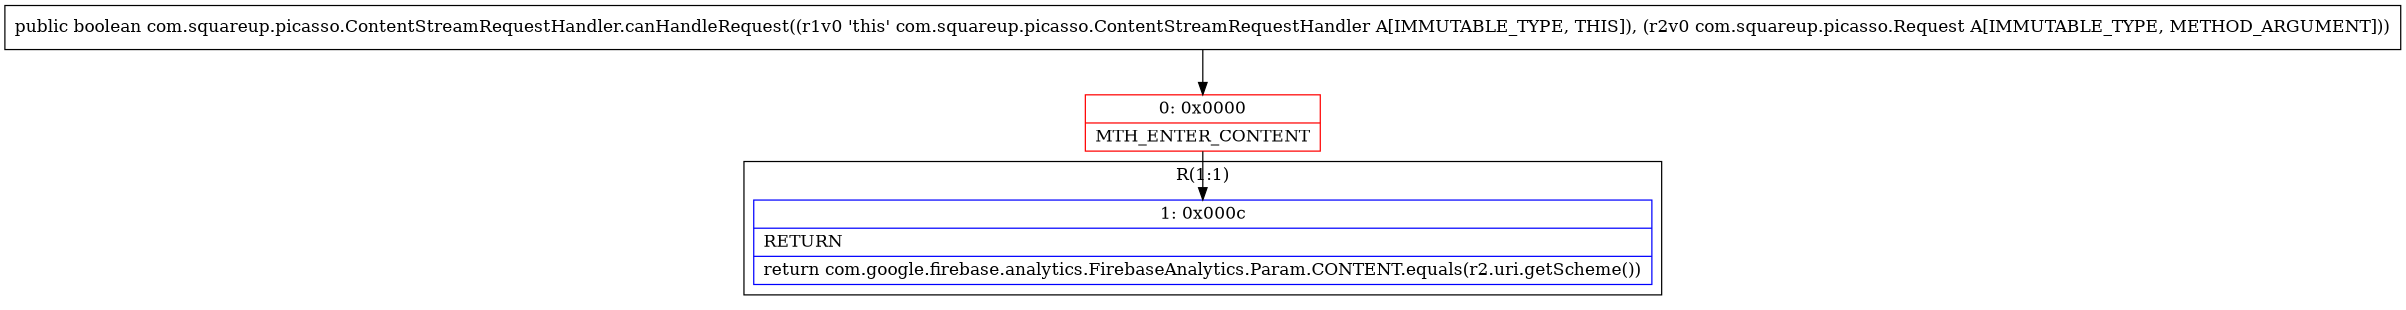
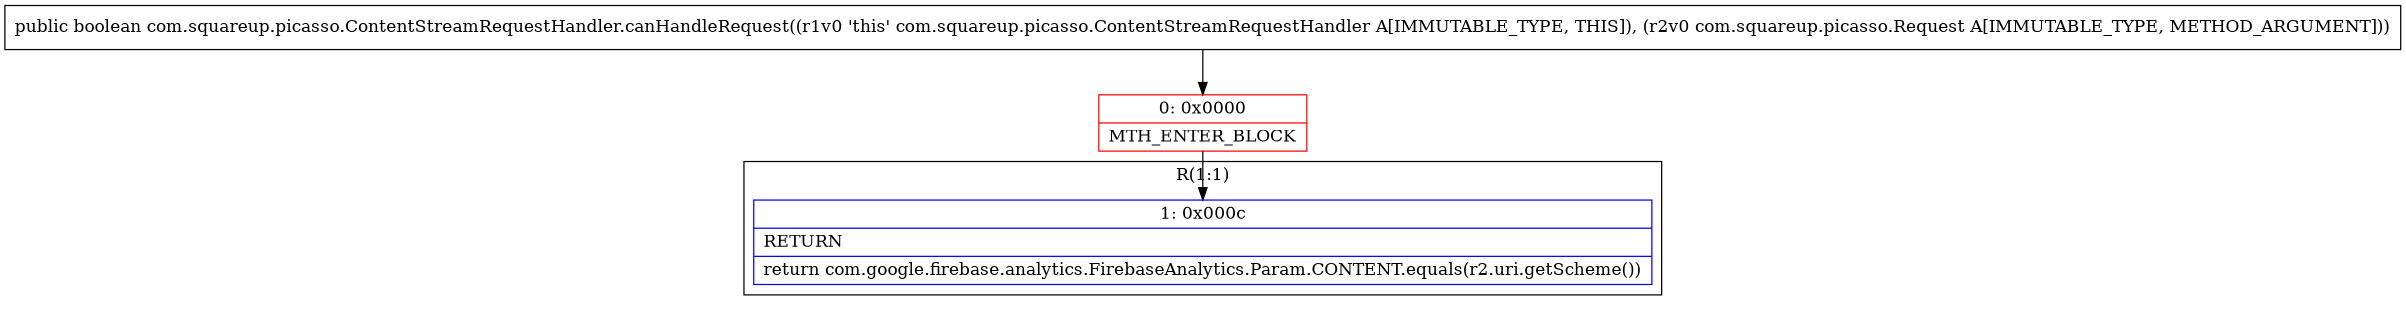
(1203, 136) -> (1203, 136)
